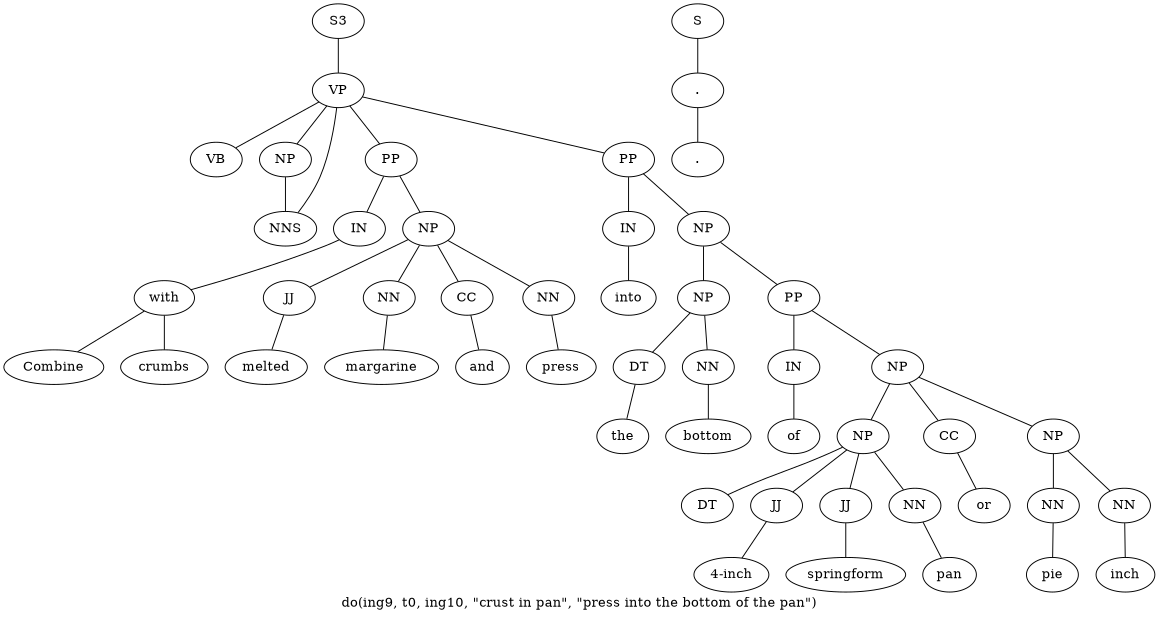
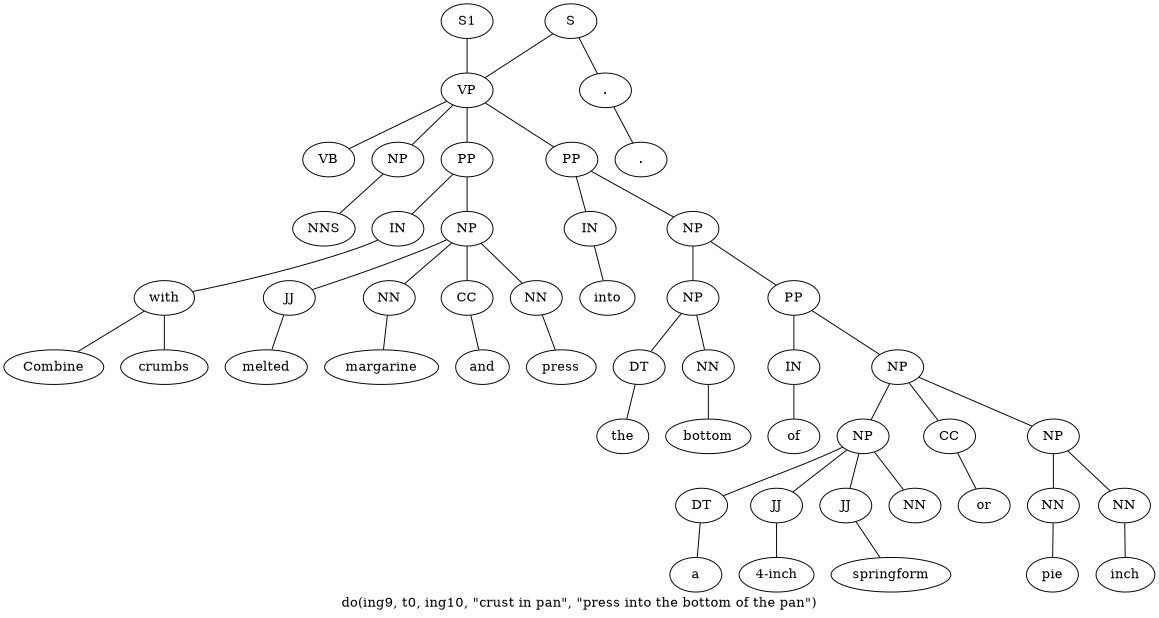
(338, 21) -> (467, 21)
(325, 163) -> (519, 56)
none -> (696, 575)
(950, 575) -> none
